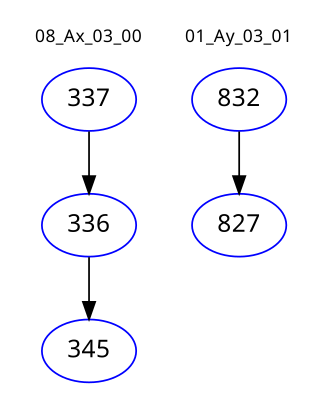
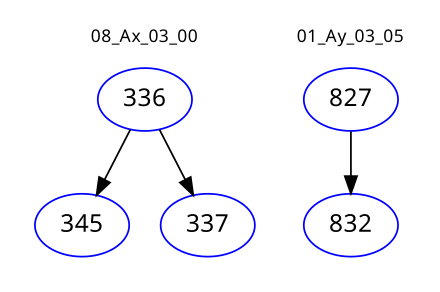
(239, 38) -> (351, 38)
(89, 154) -> (172, 155)
(239, 154) -> (351, 154)
